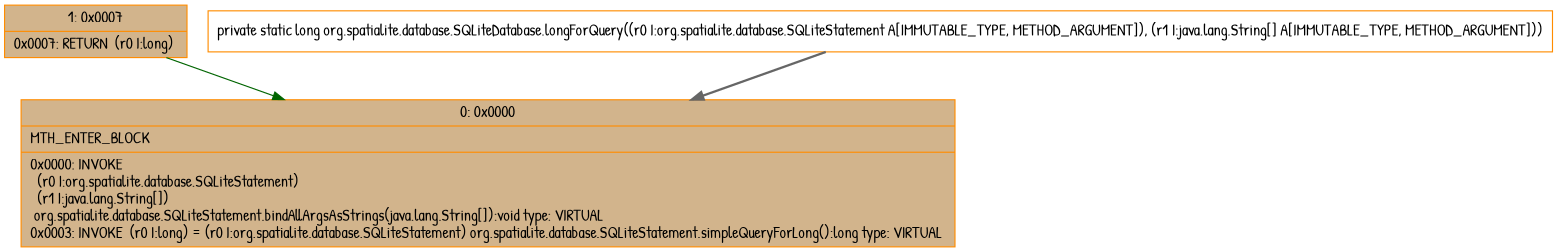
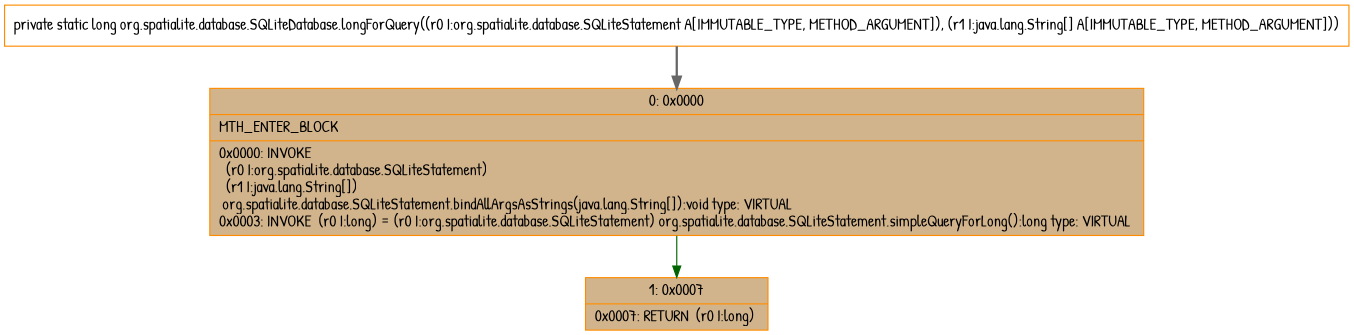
(220, 77) -> (677, 251)
